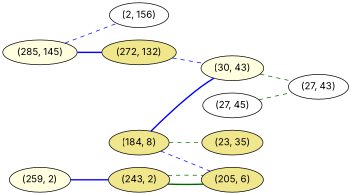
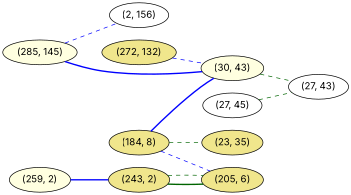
(90, 52) -> (133, 74)
